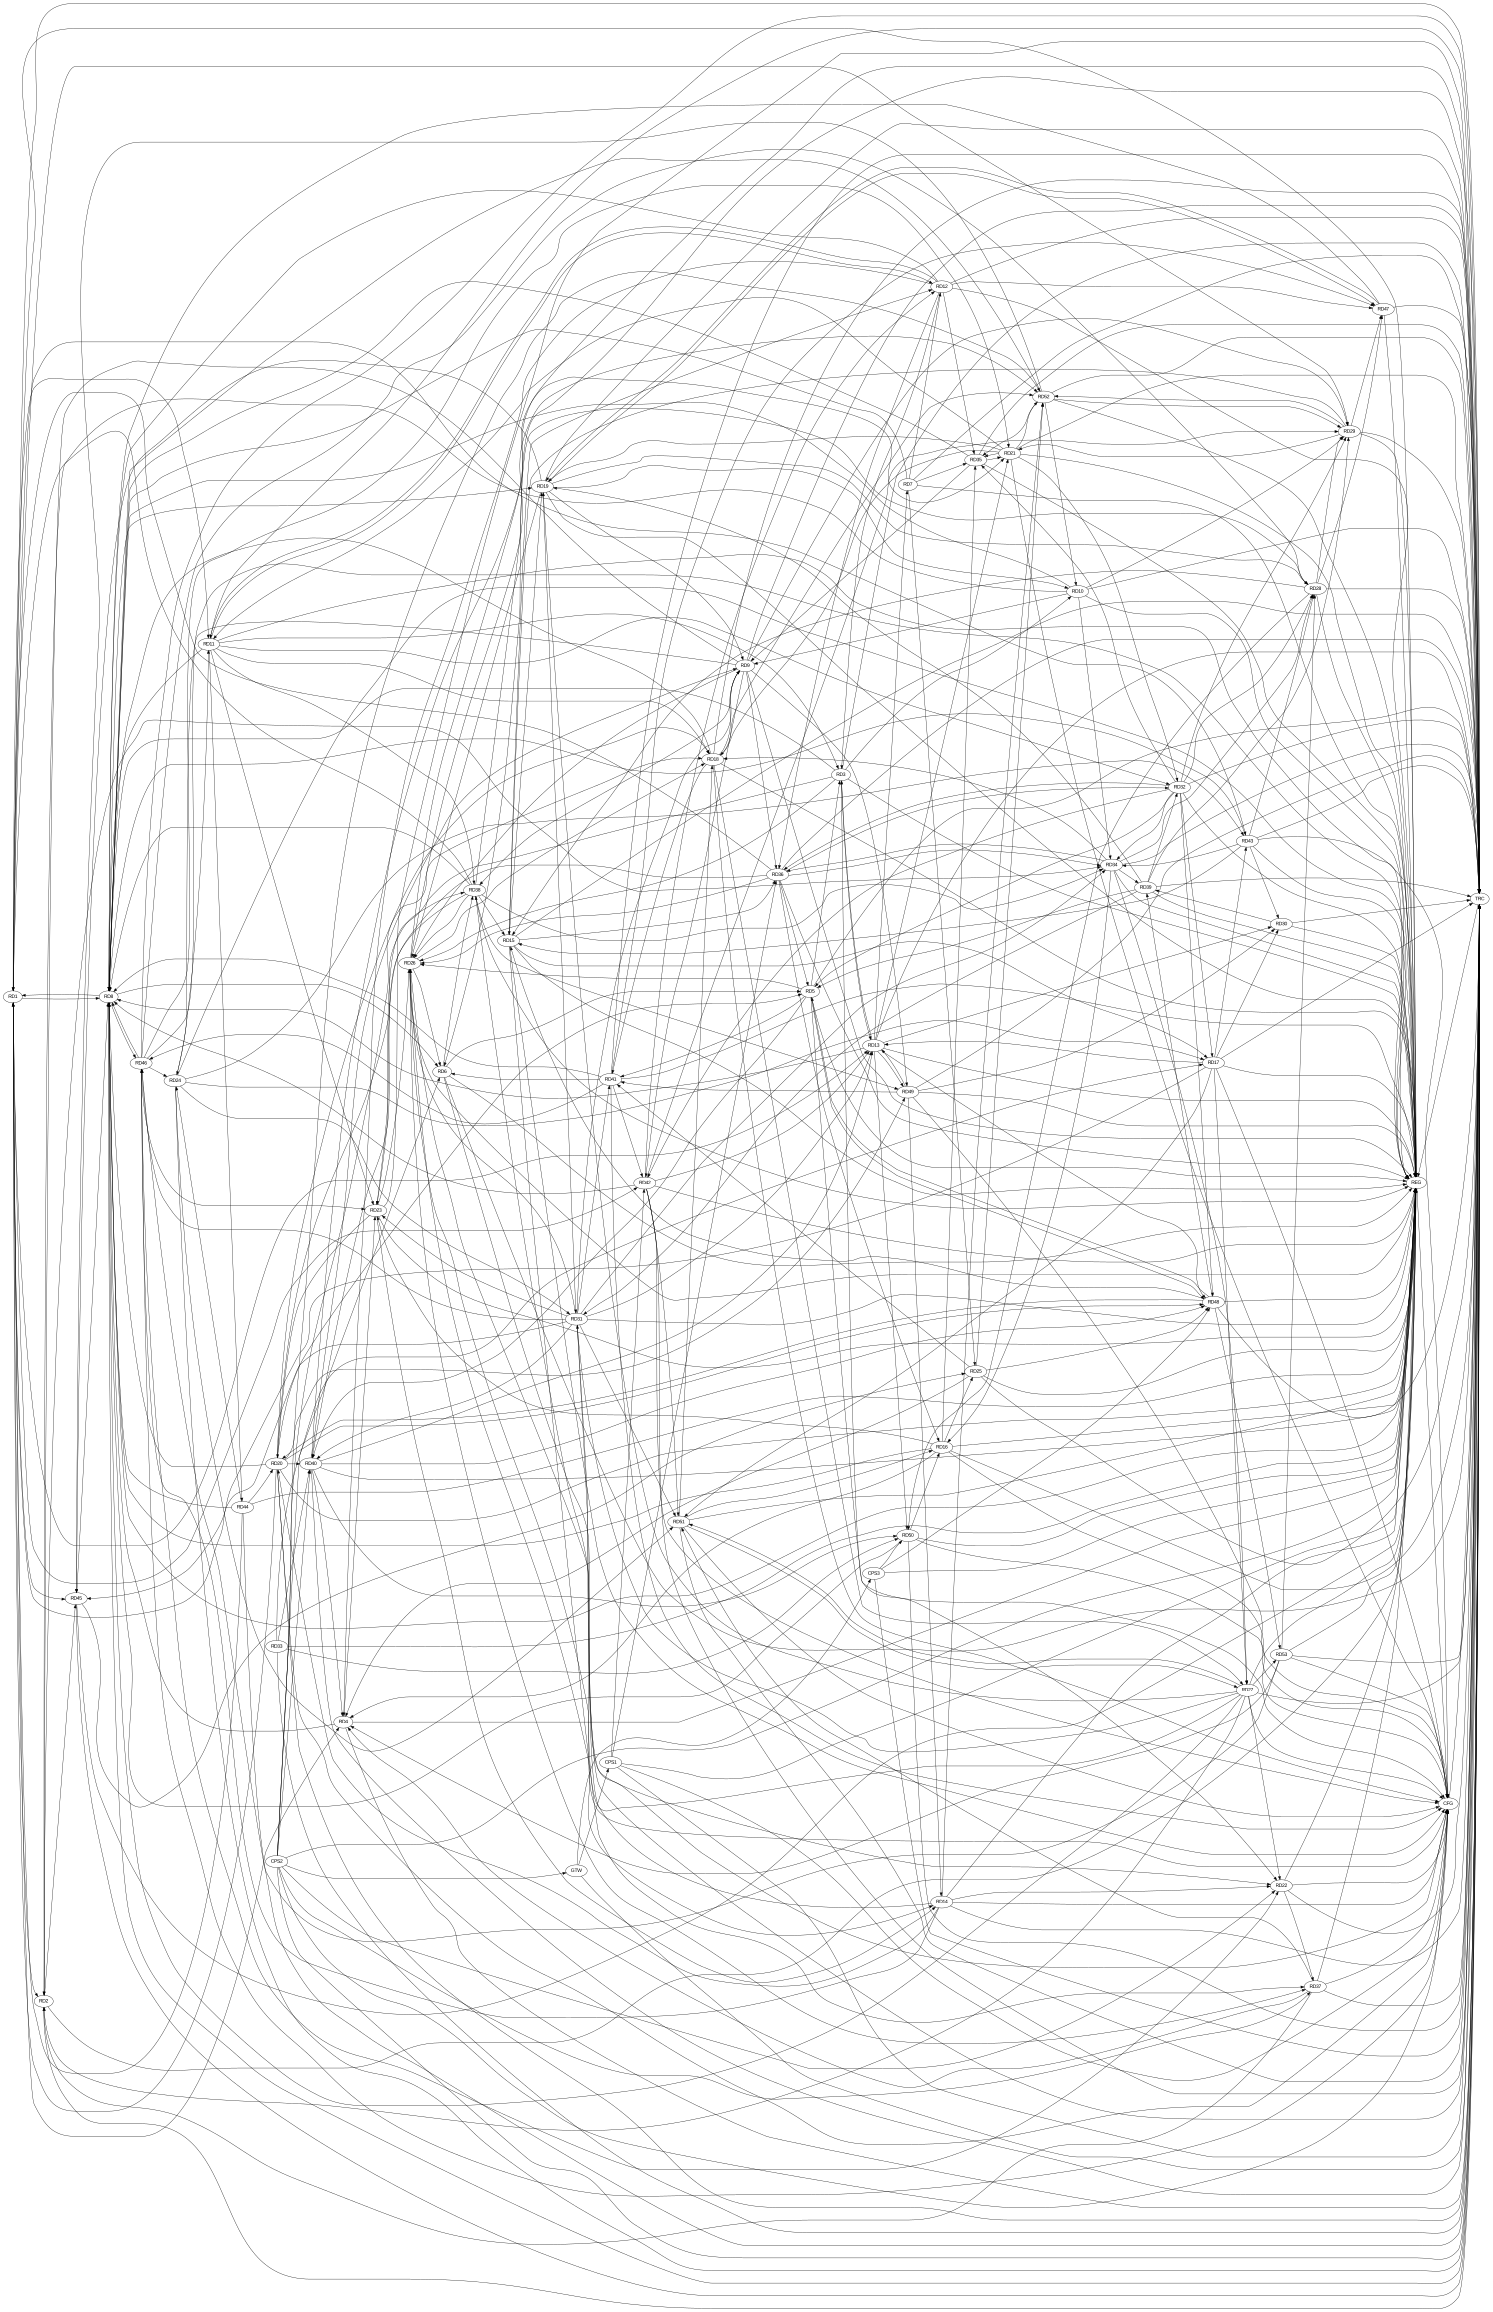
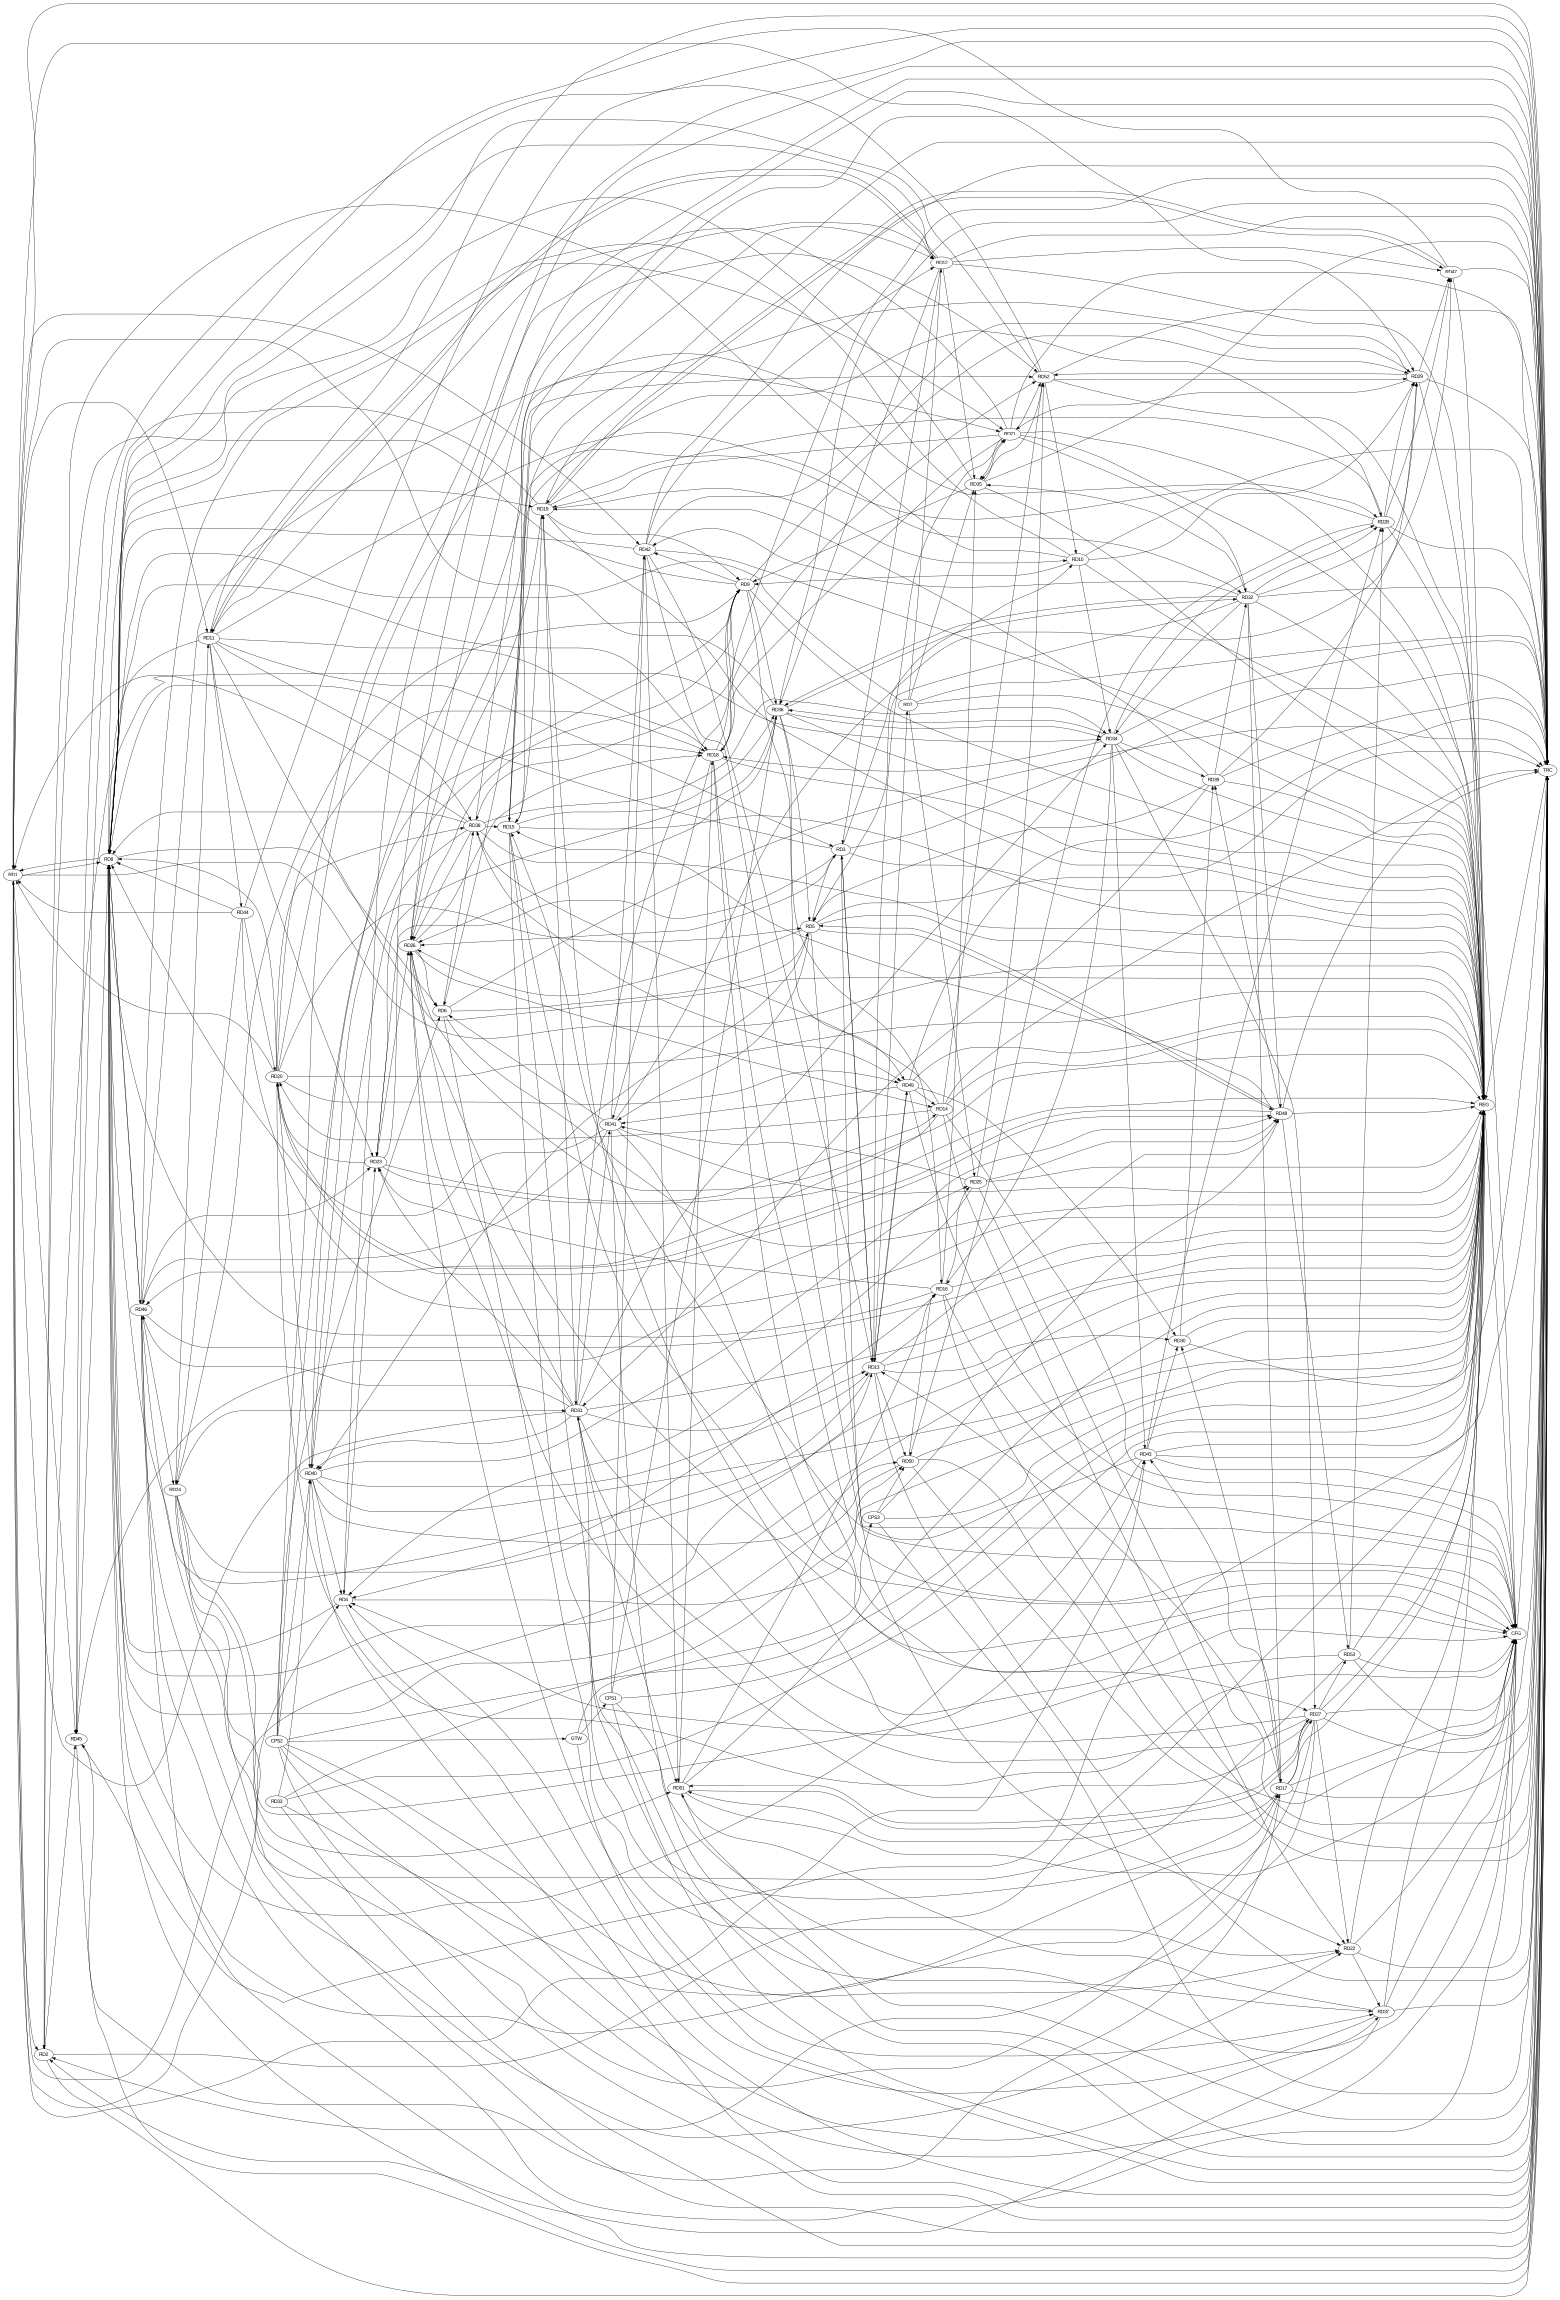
(1307, 205) -> none
(1191, 858) -> (1128, 1095)
